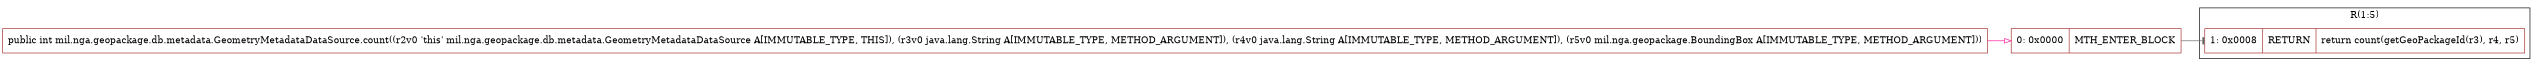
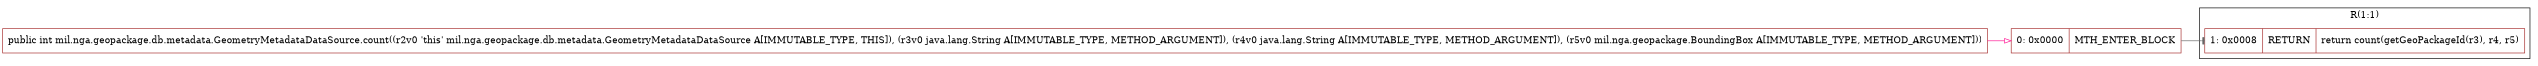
(2365, 15) -> (2365, 15)
